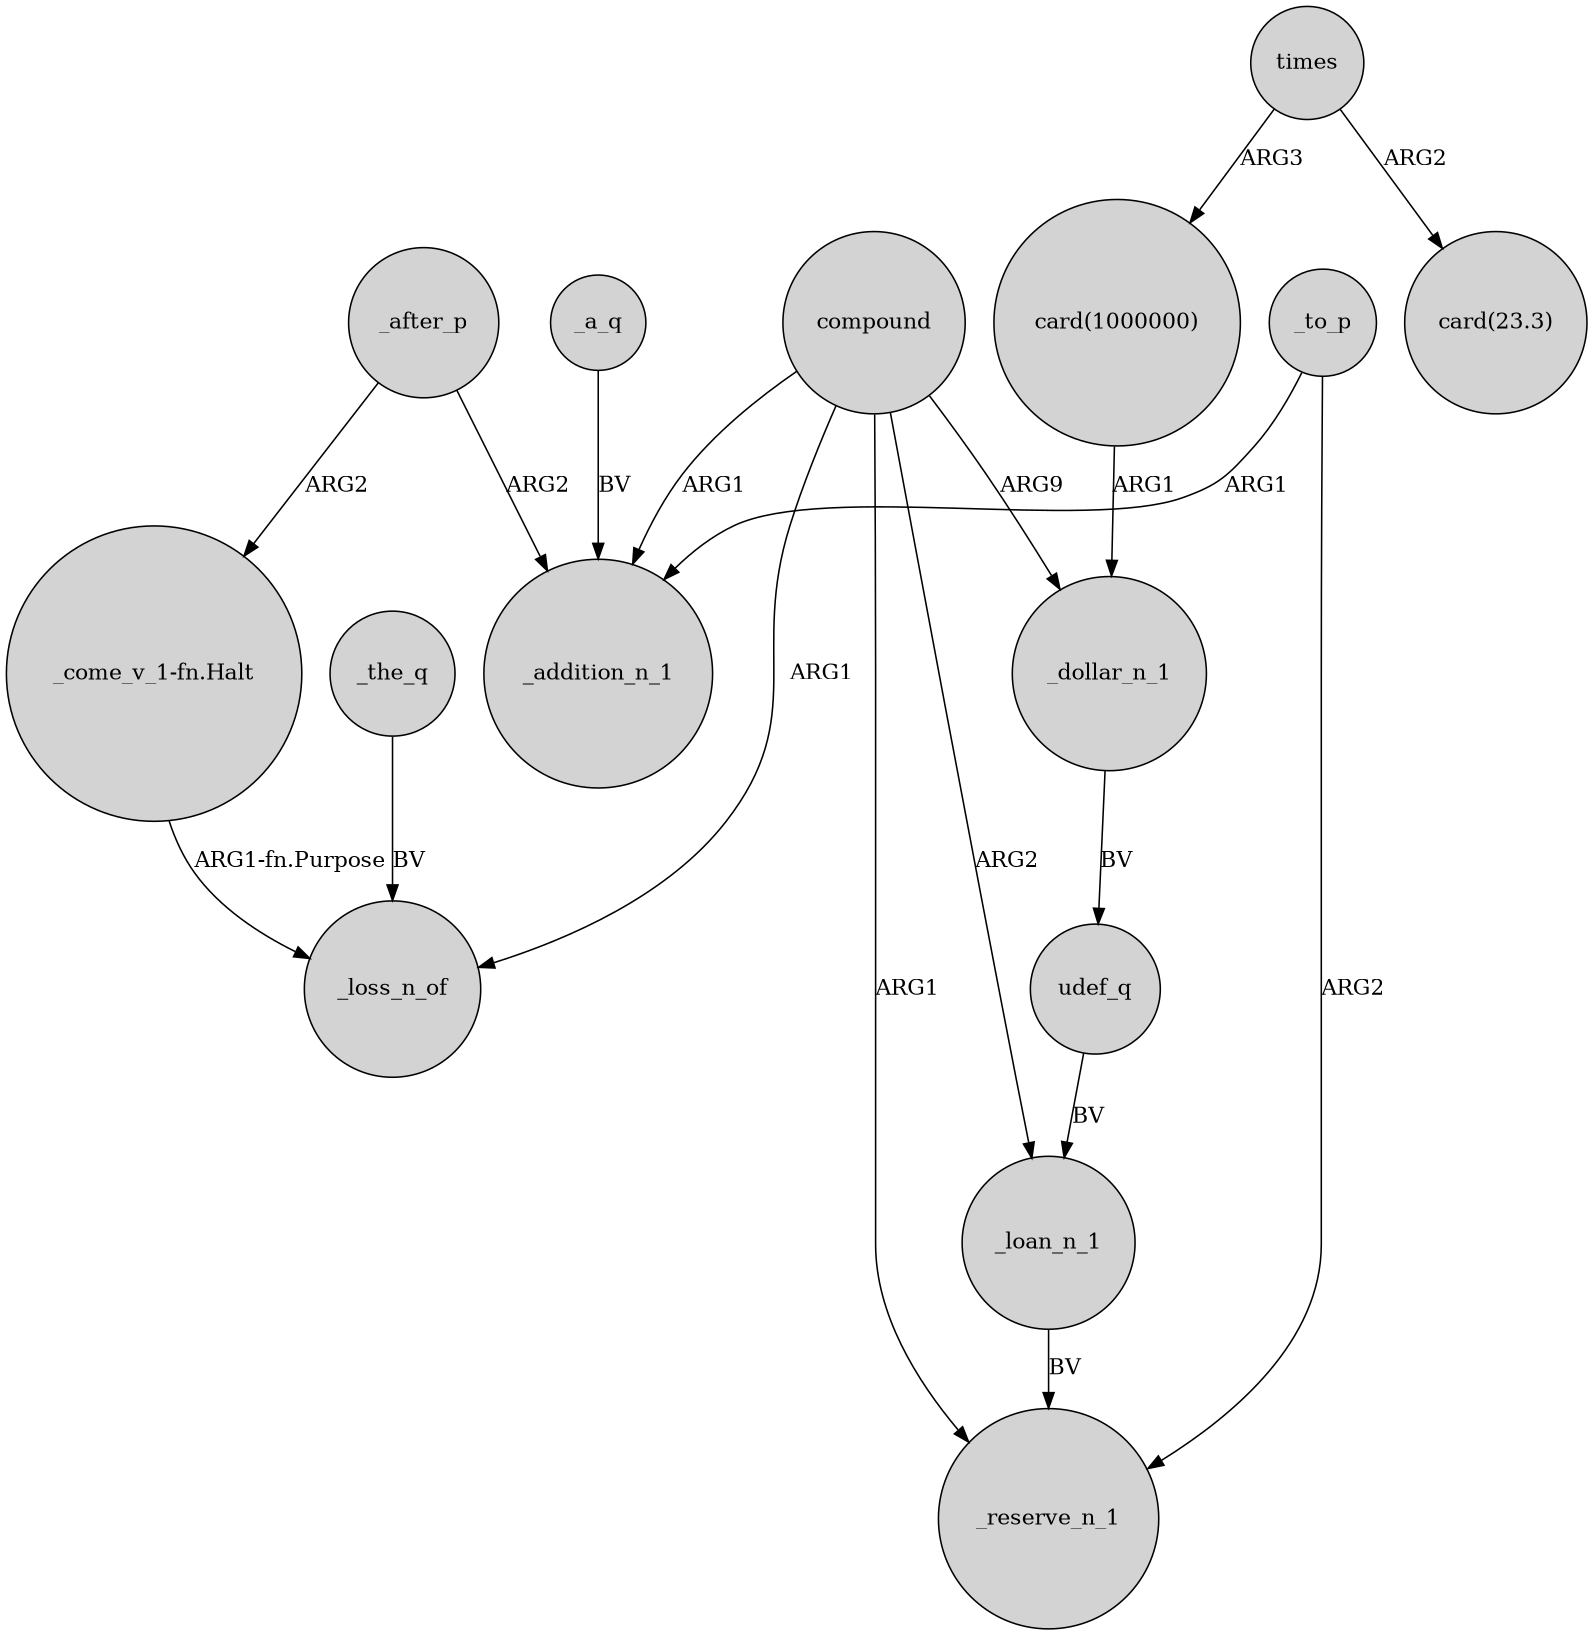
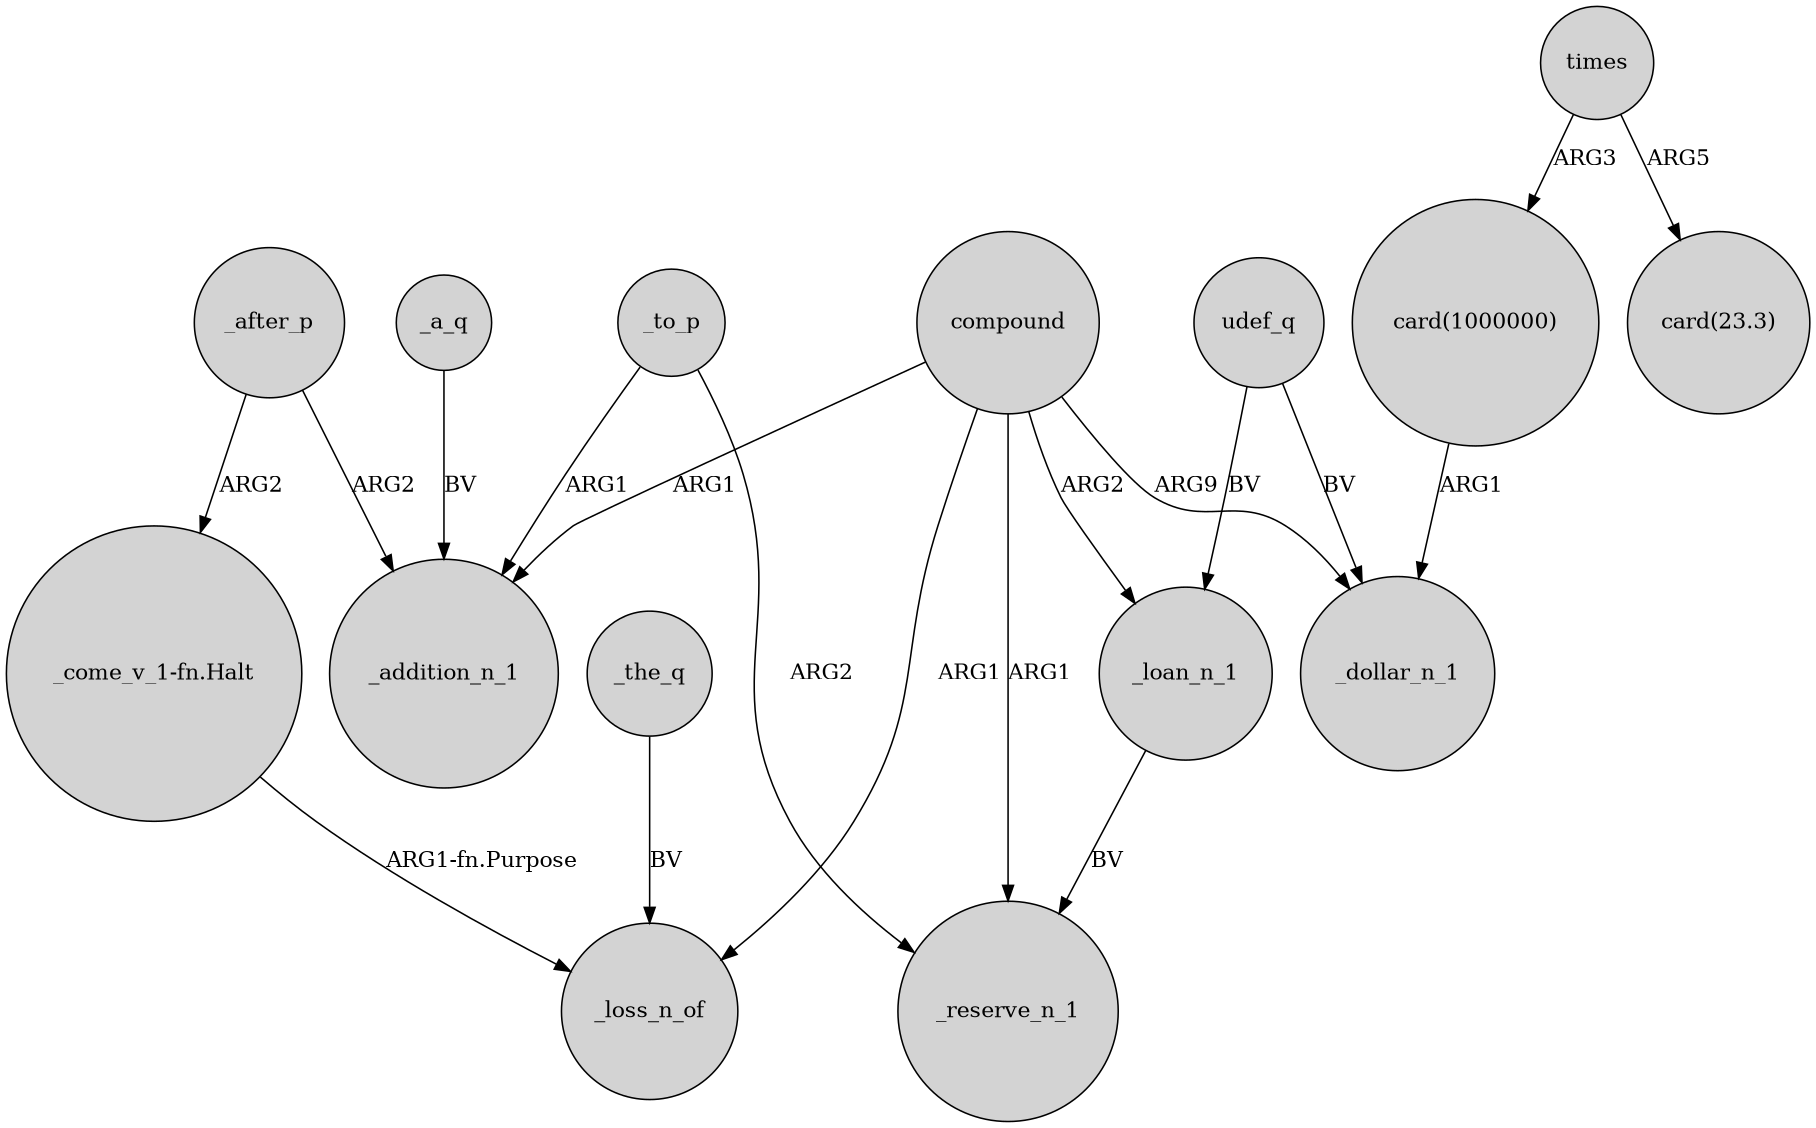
(1416, 159) -> (1679, 159)
(1102, 839) -> (1319, 475)
